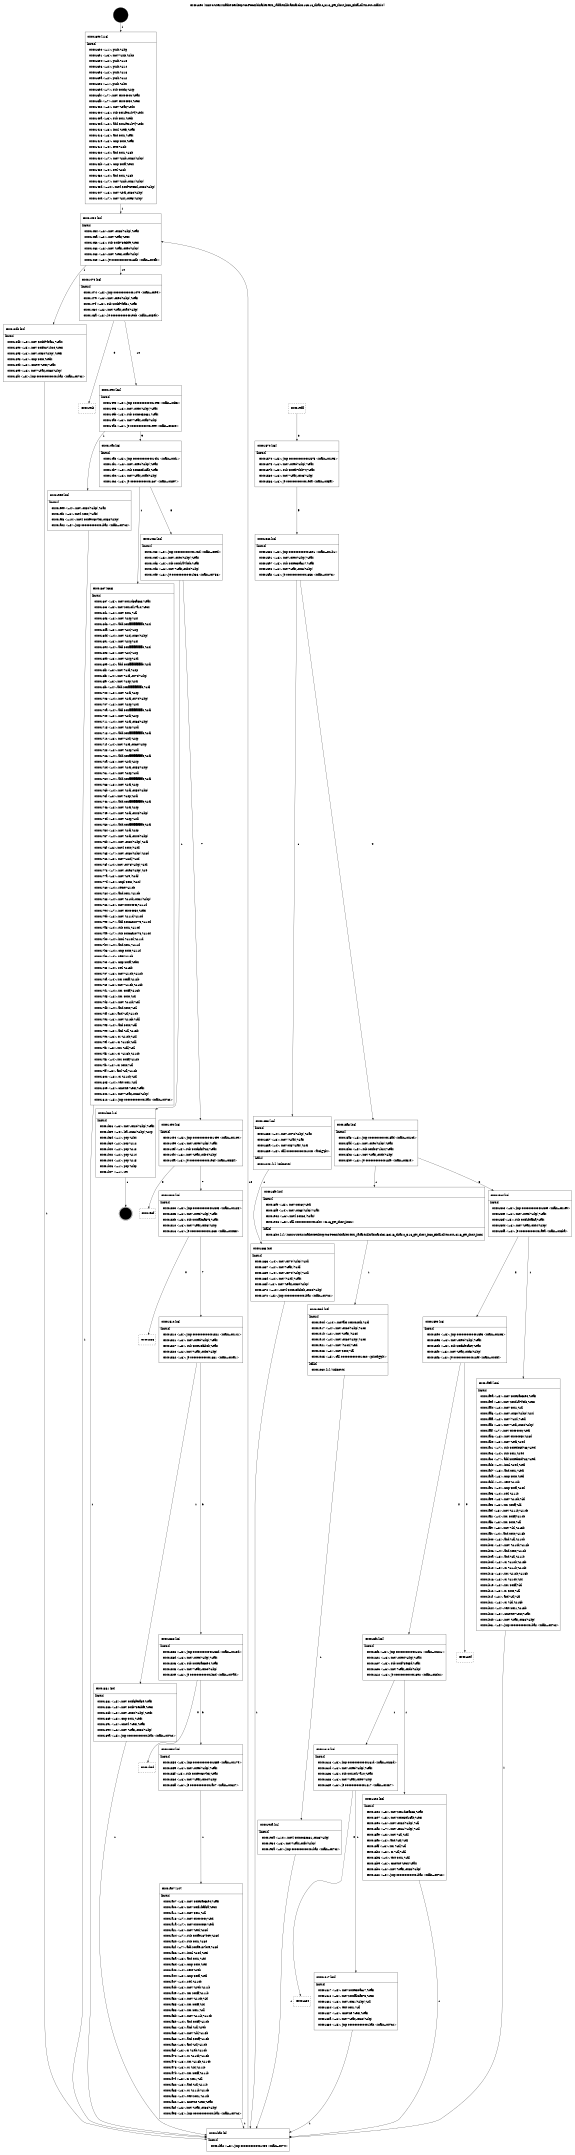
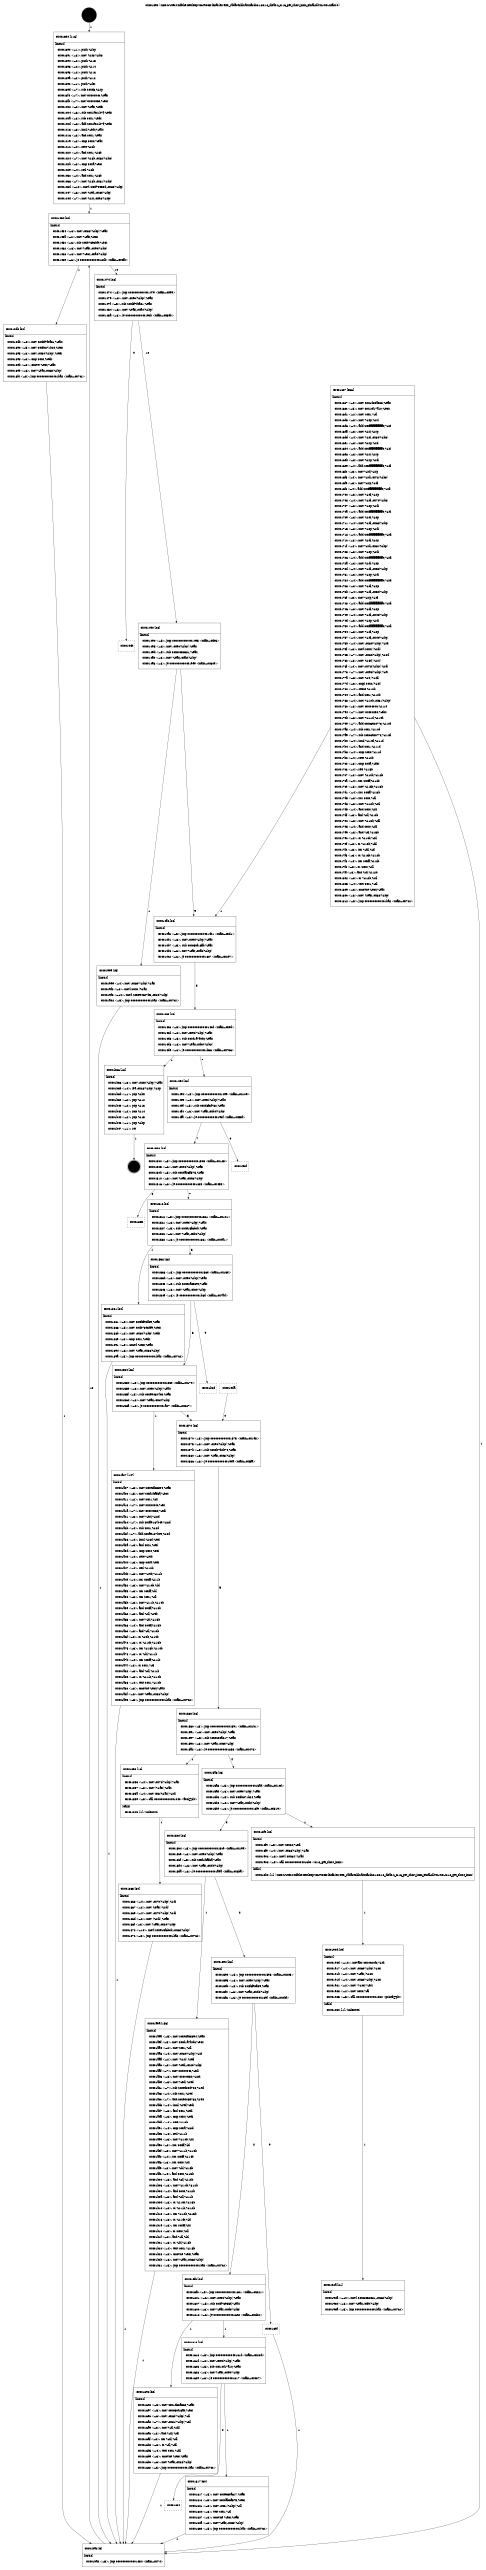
(139, 534) -> (276, 823)
none -> (186, 1416)
(281, 1992) -> (292, 2488)
